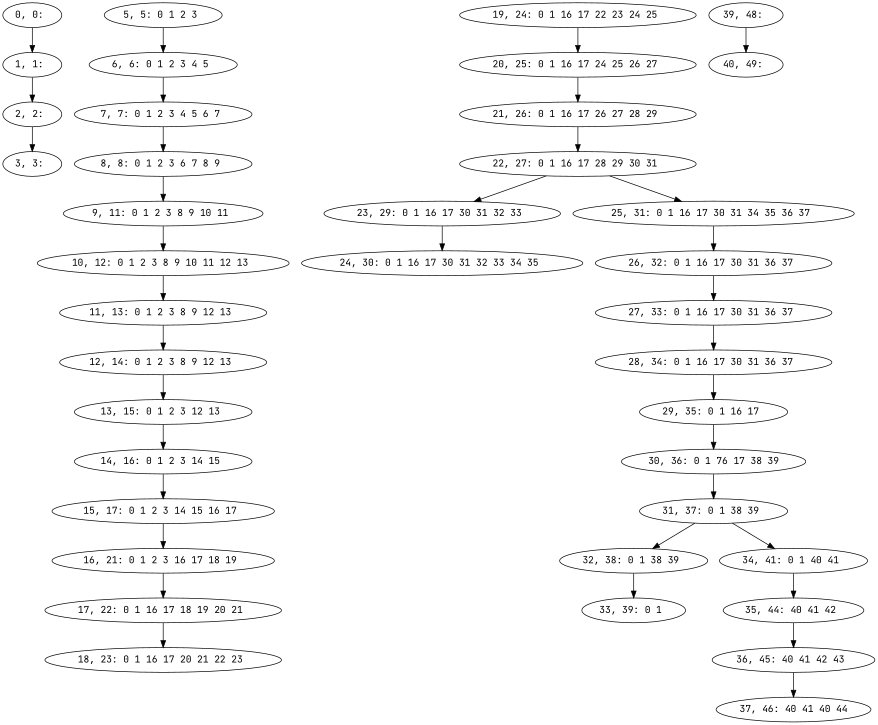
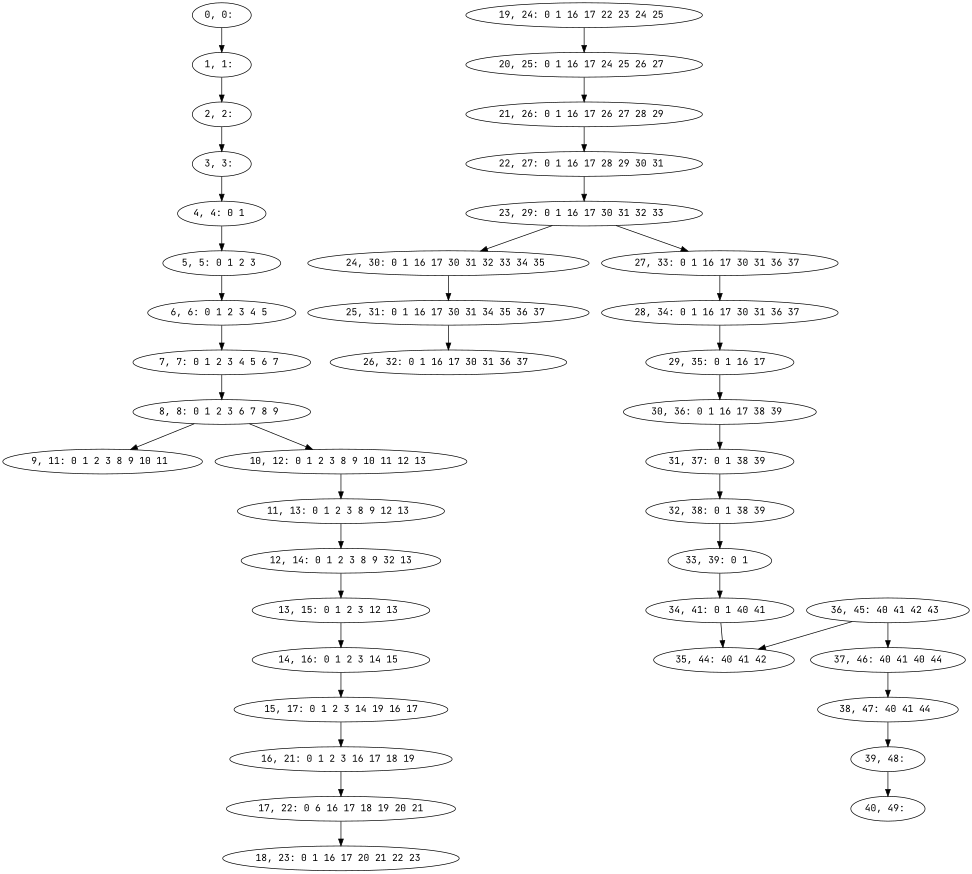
(642, 188) -> (448, 285)
none -> (222, 214)
(163, 235) -> (278, 435)
(714, 285) -> (649, 237)
(163, 362) -> (341, 561)
(714, 462) -> (720, 412)
(163, 511) -> (341, 710)
(751, 534) -> (720, 582)
(163, 610) -> (341, 809)
(794, 632) -> (809, 634)
none -> (888, 710)
